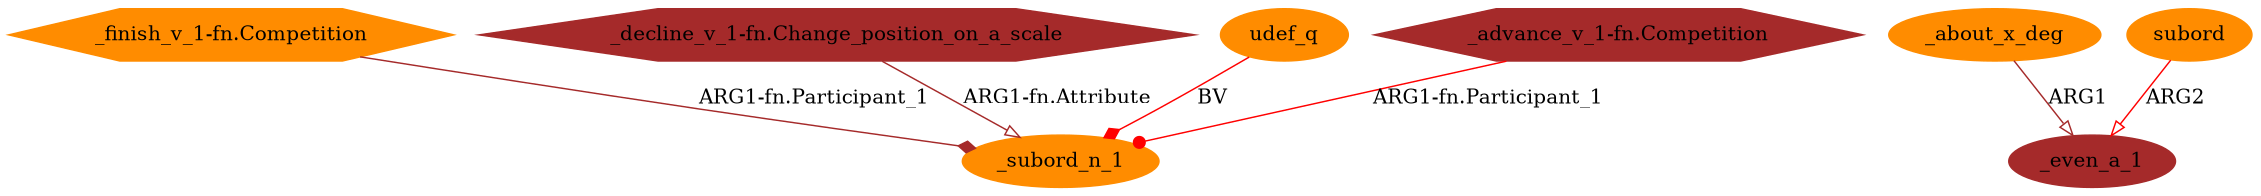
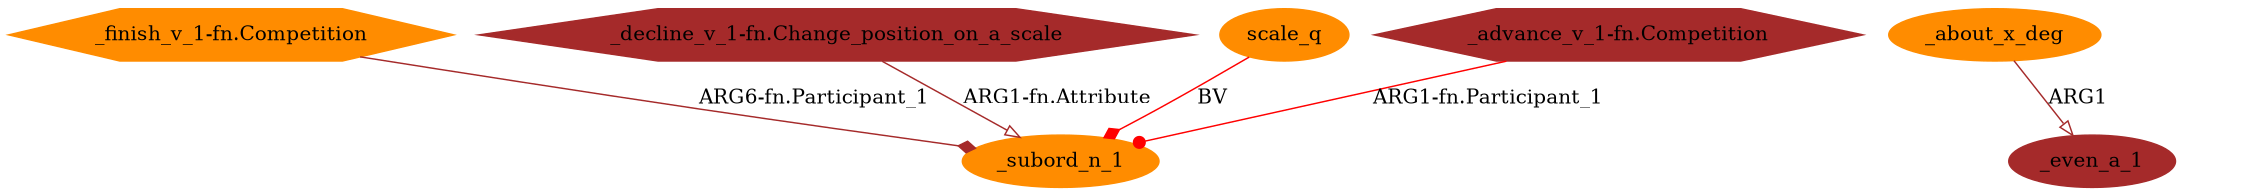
(1284, 35) -> (1284, 35)
(2189, 35) -> none
(814, 98) -> (814, 98)
